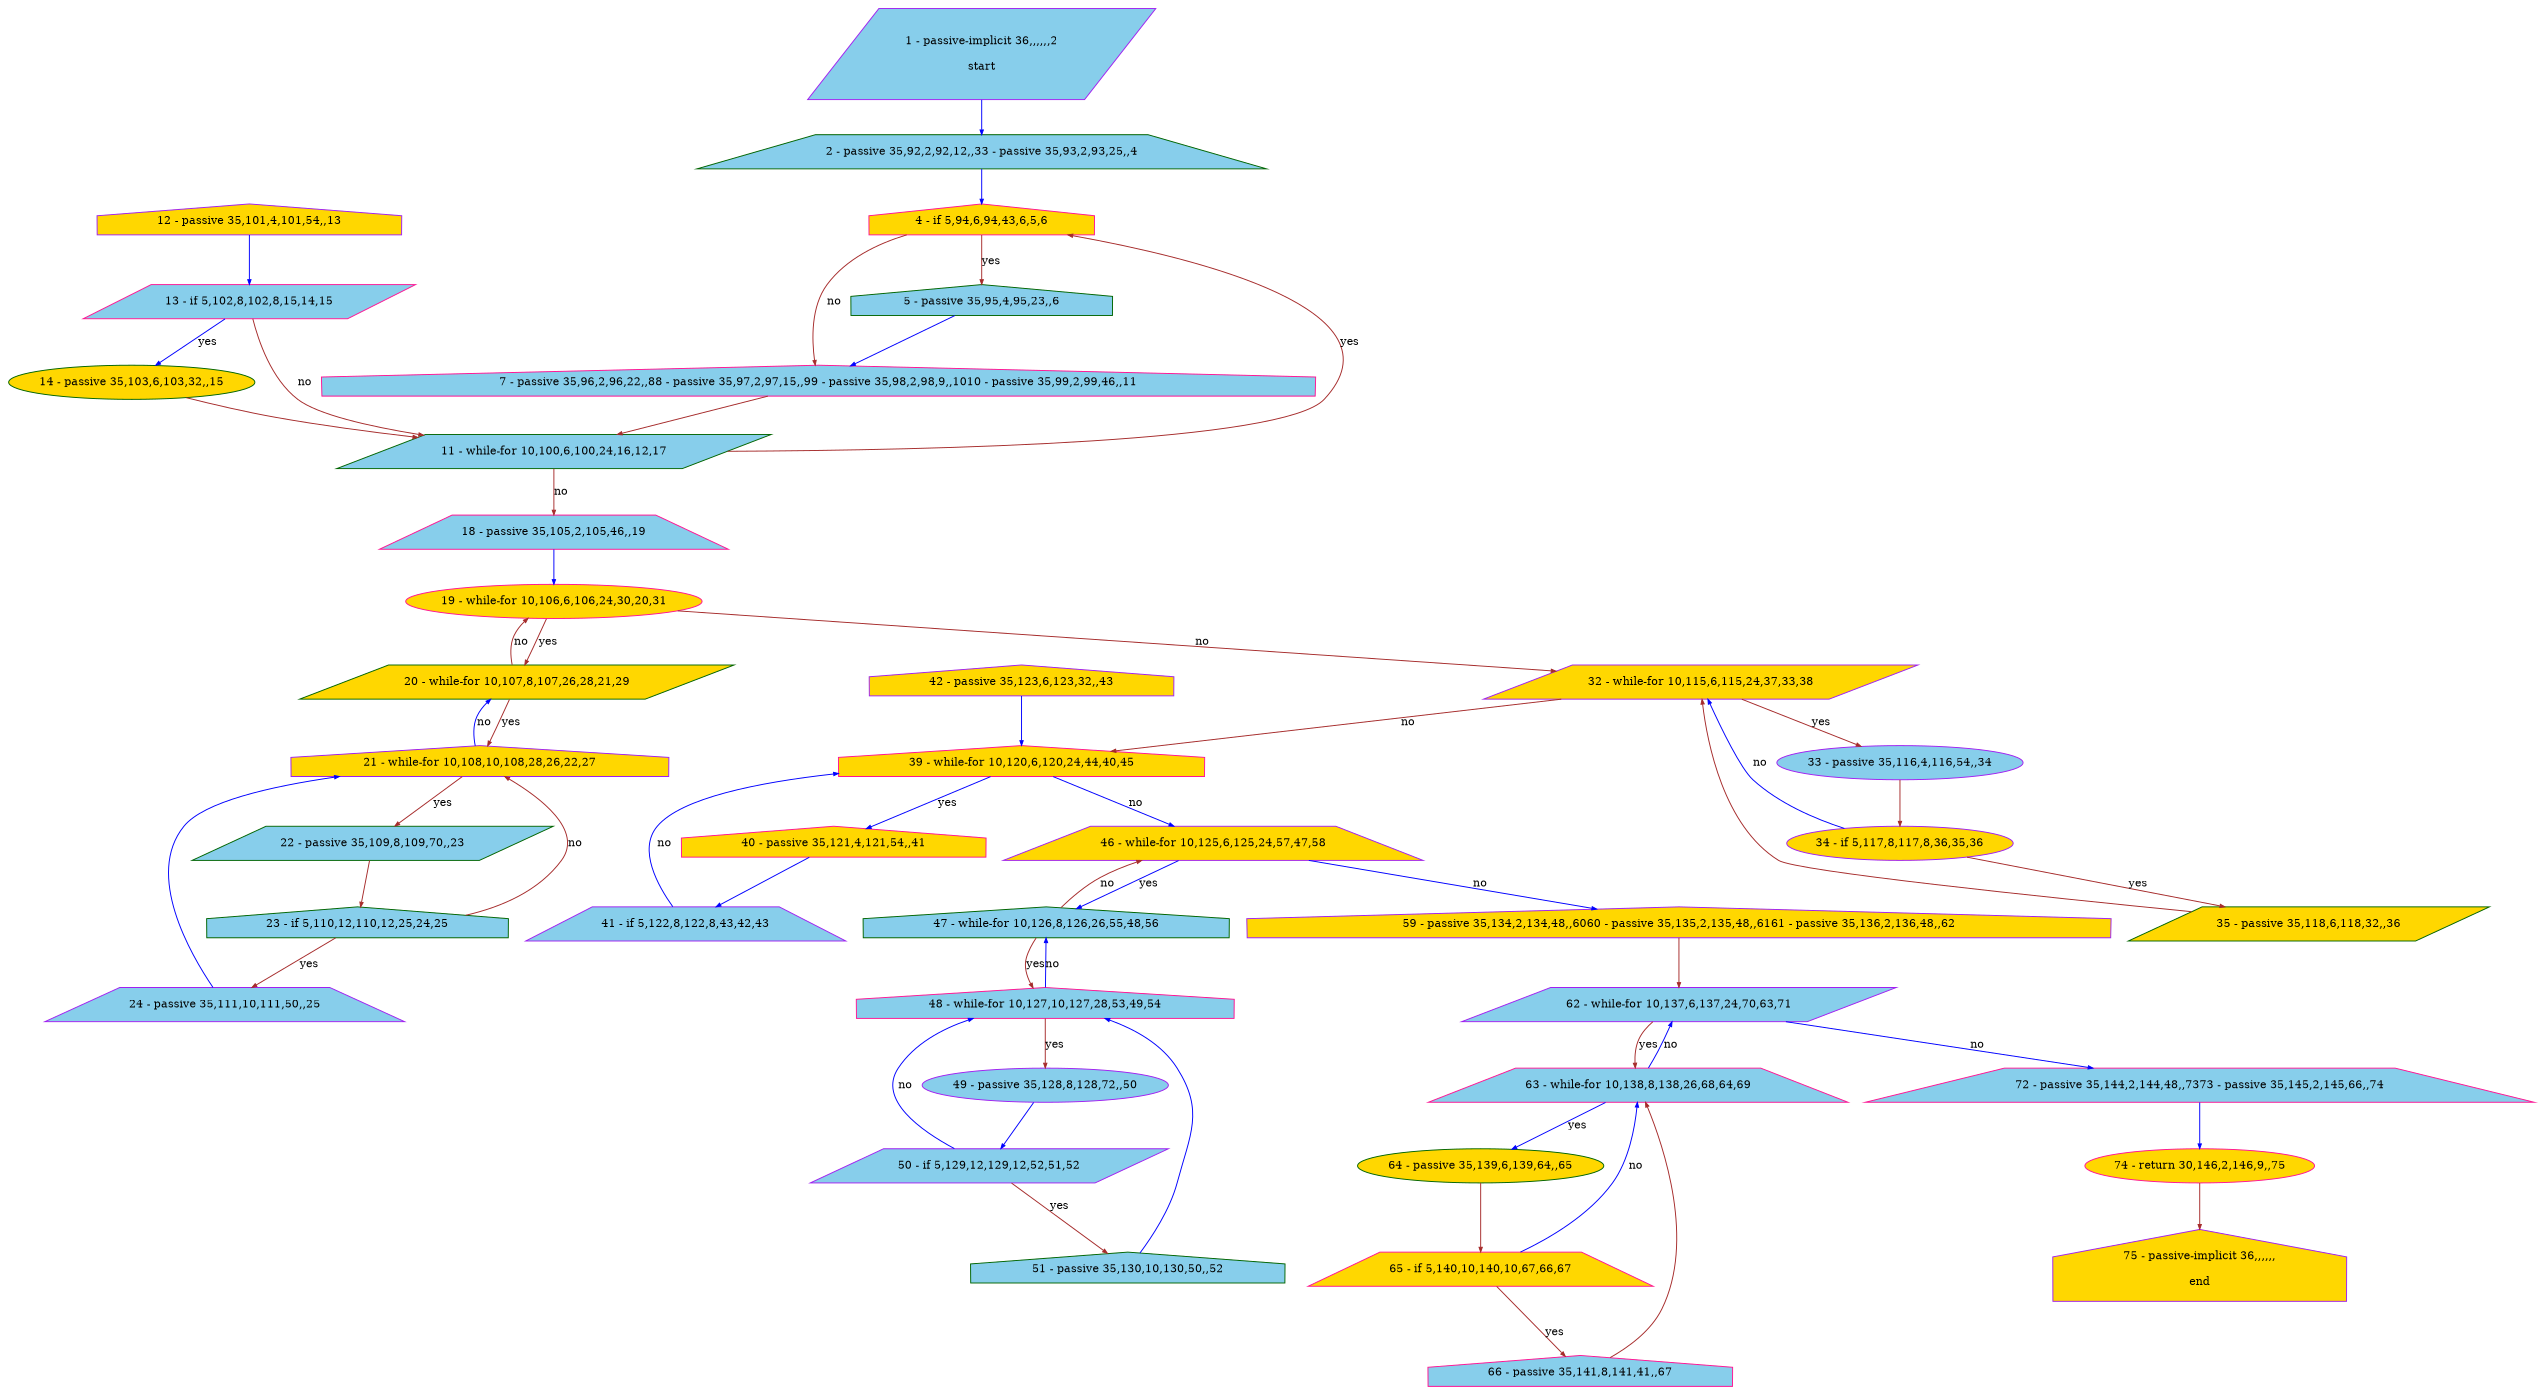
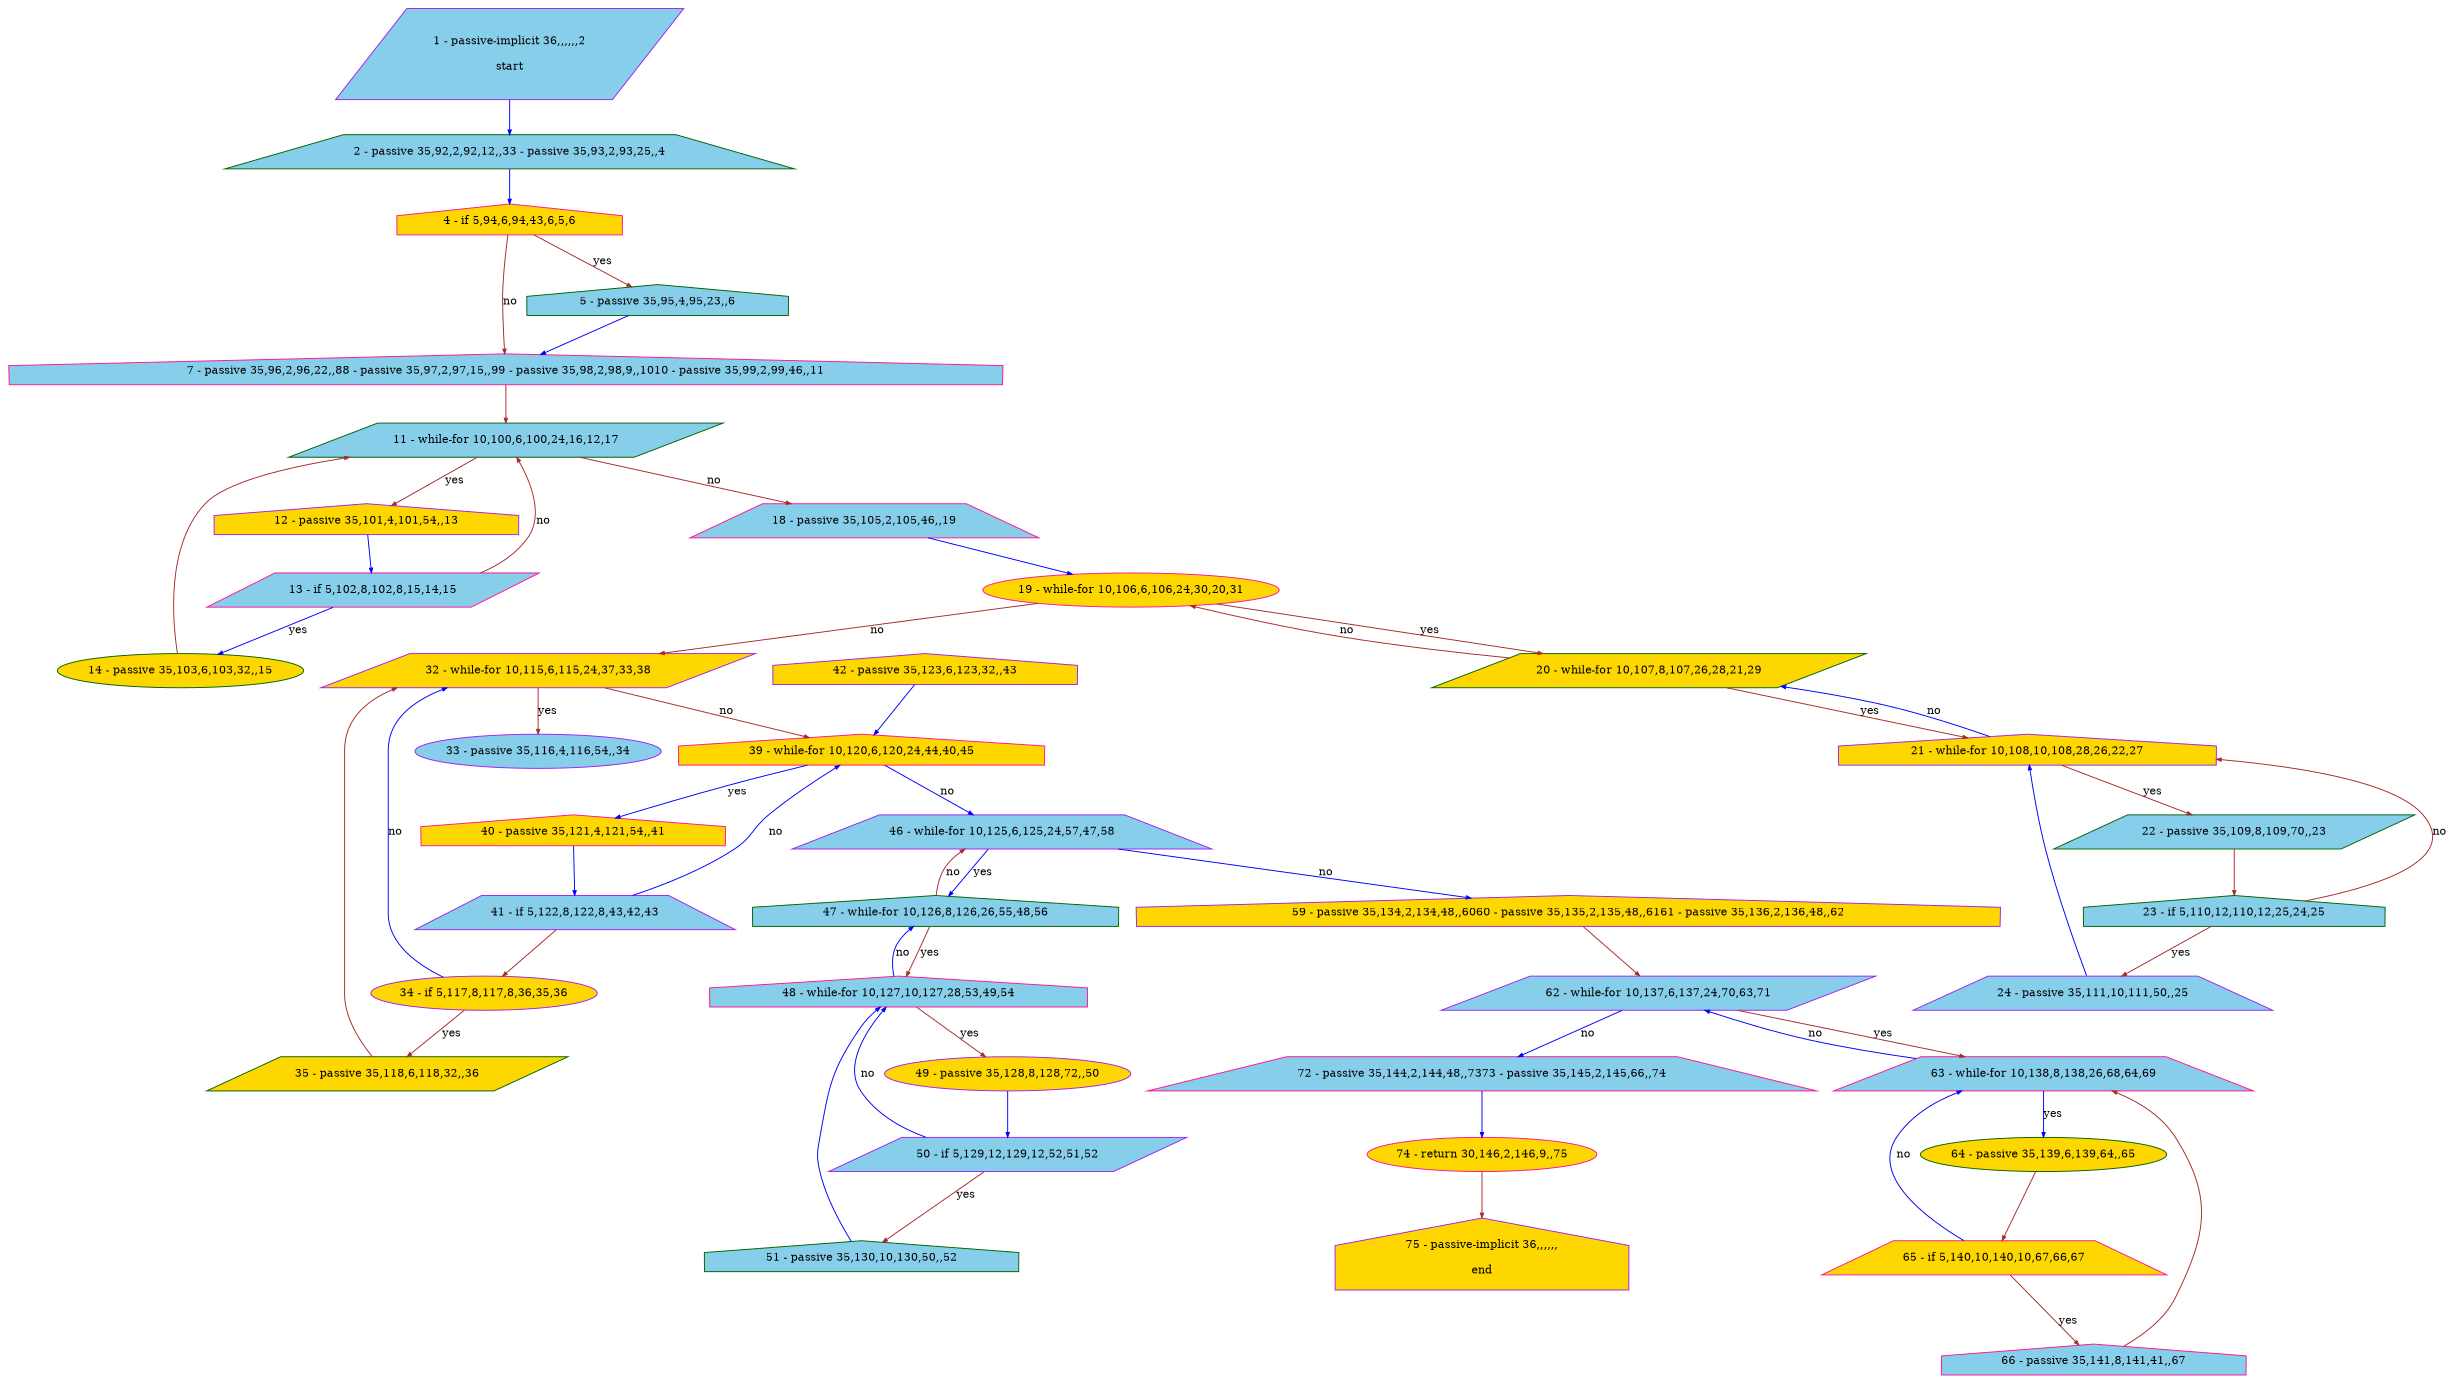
(1206, 430) -> (436, 480)
(1900, 801) -> (531, 951)
(1213, 843) -> (1002, 832)
(1045, 1085) -> (1008, 1074)
